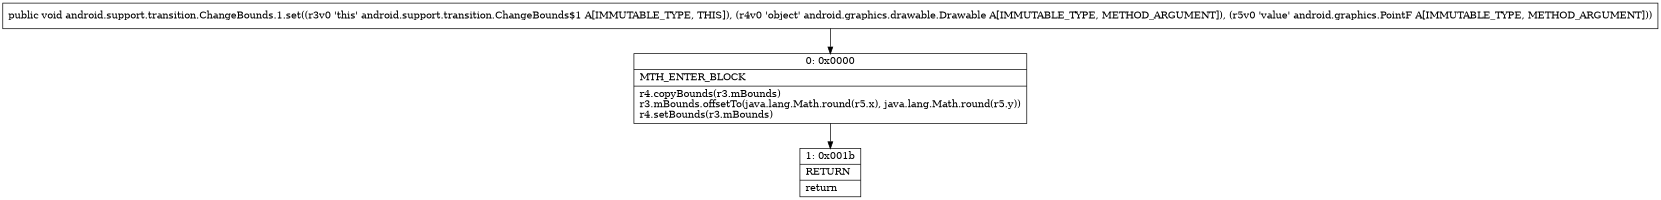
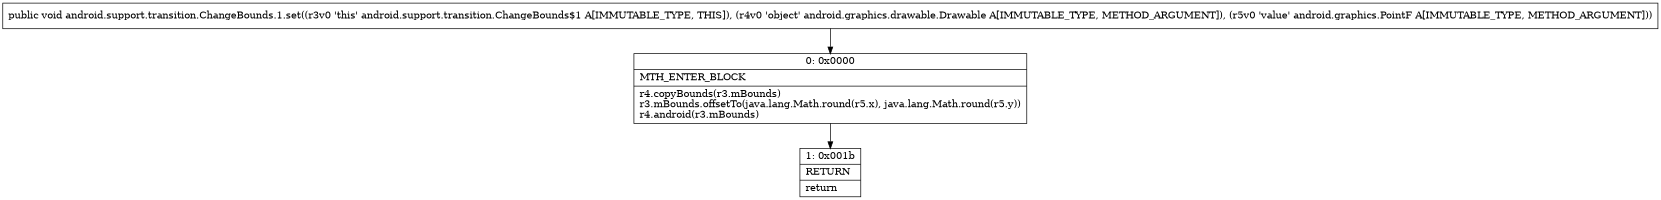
(706, 115) -> (699, 115)
